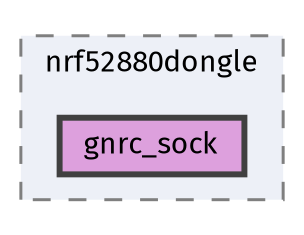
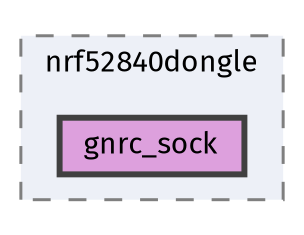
(152, 64) -> (152, 64)
